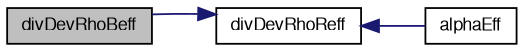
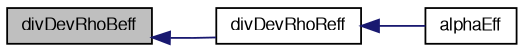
(175, 14) -> (193, 38)
